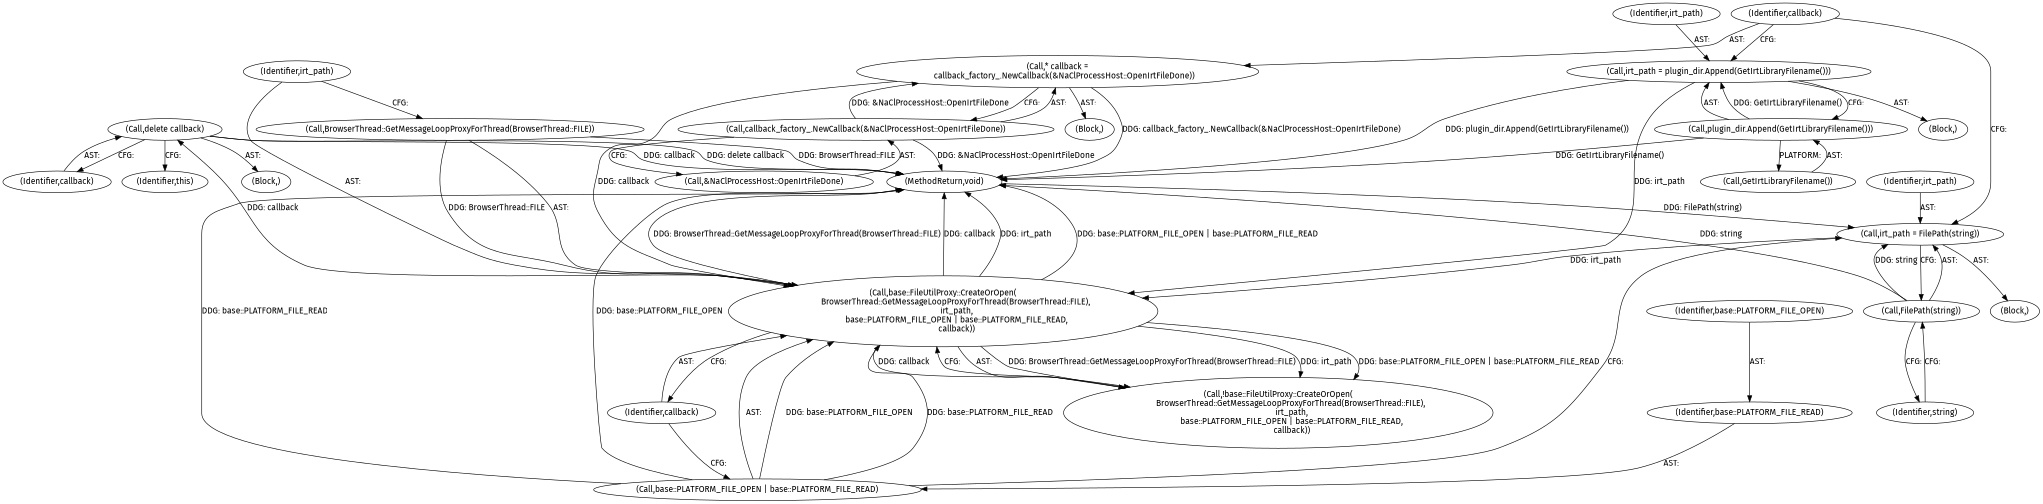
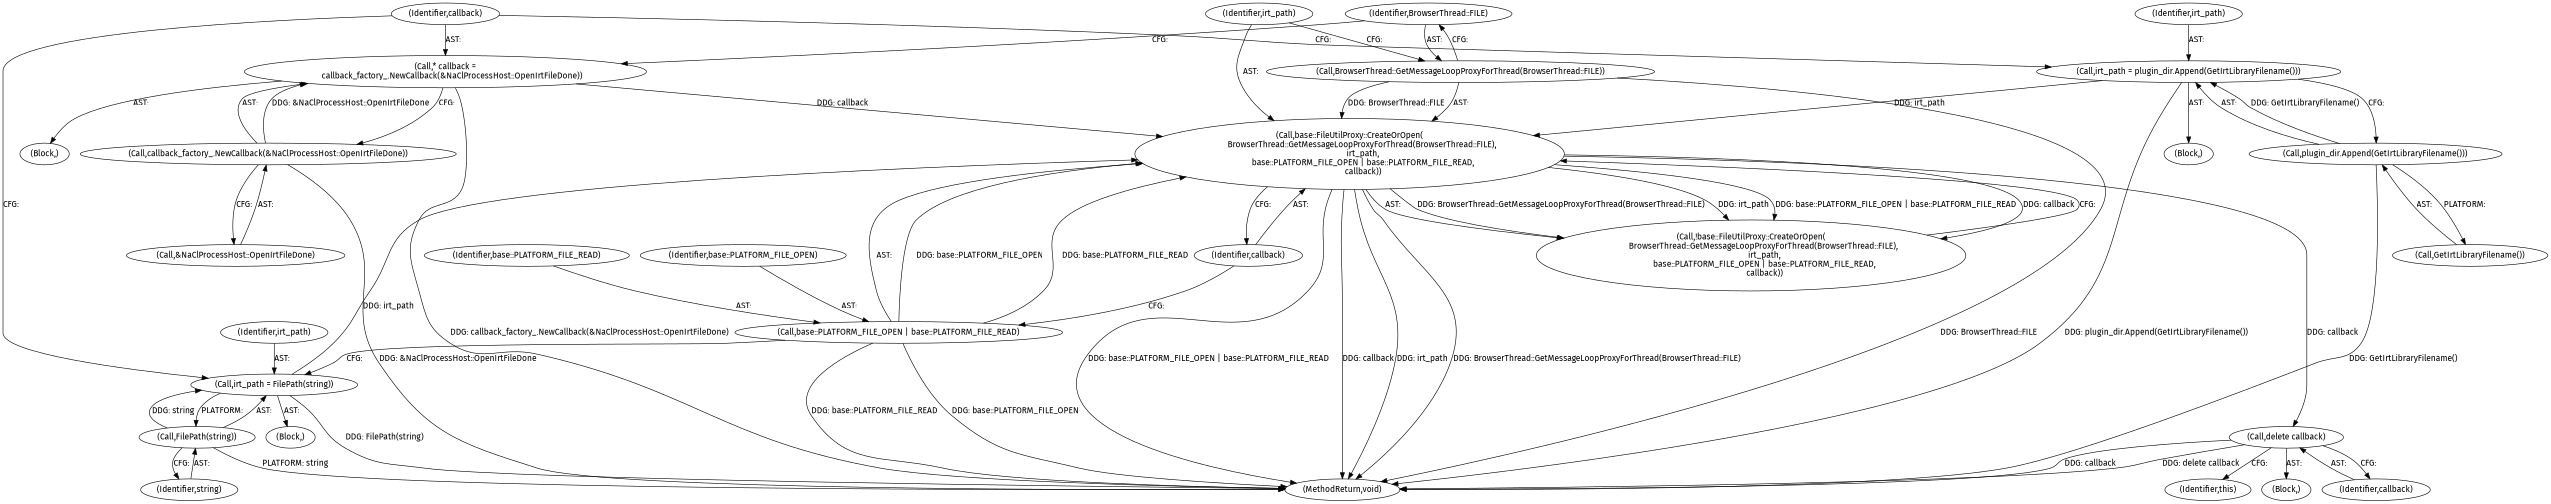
none -> (1429, 14)
(1425, 198) -> (772, 481)
(1721, 234) -> (295, 464)
(1930, 261) -> (223, 411)
(1750, 359) -> (810, 295)
(1934, 362) -> (203, 464)
